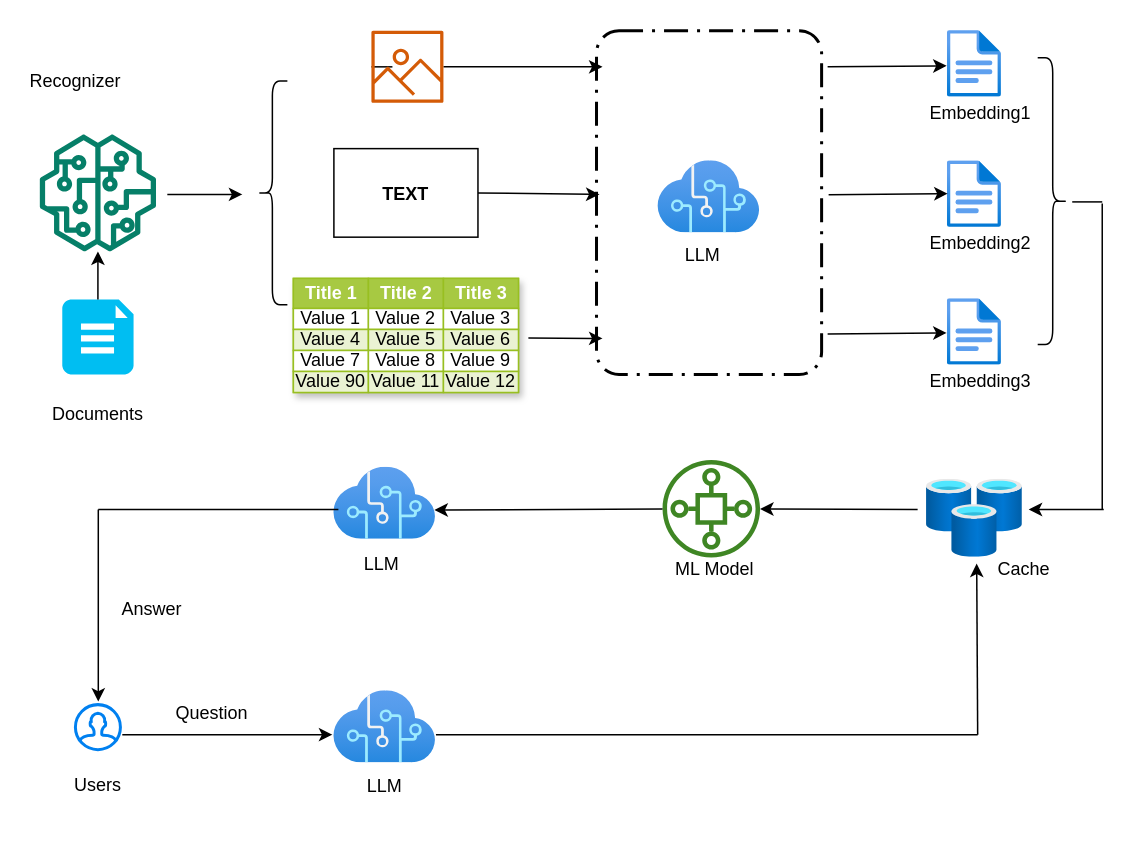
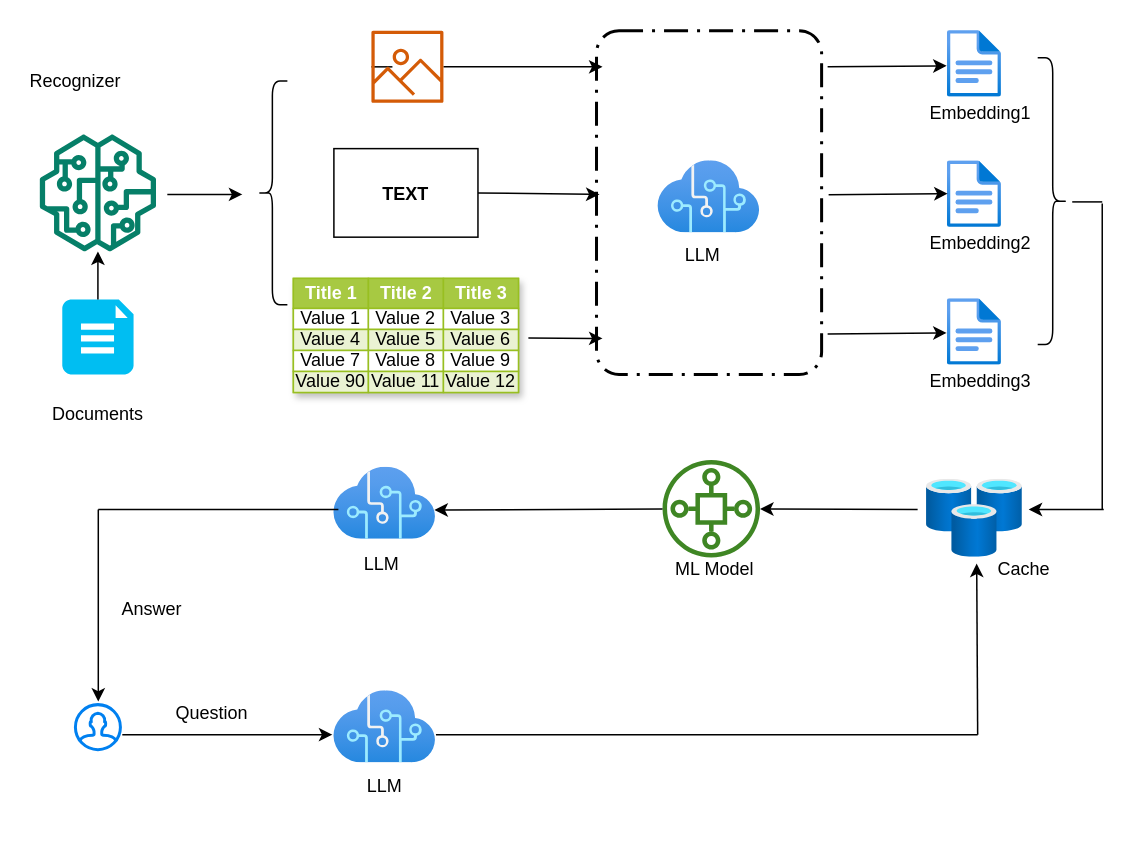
(98, 785) -> none
